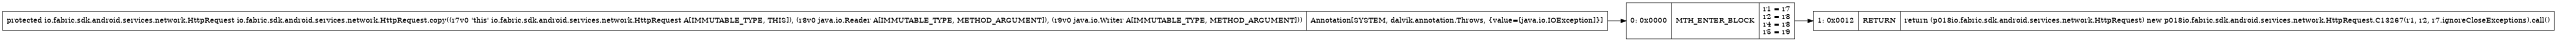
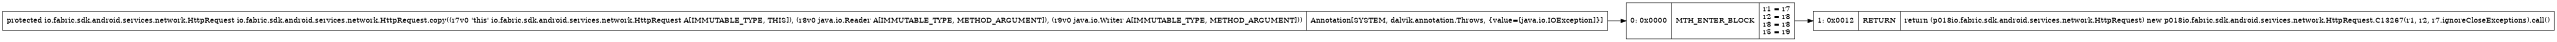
(1777, 24) -> (1777, 24)
